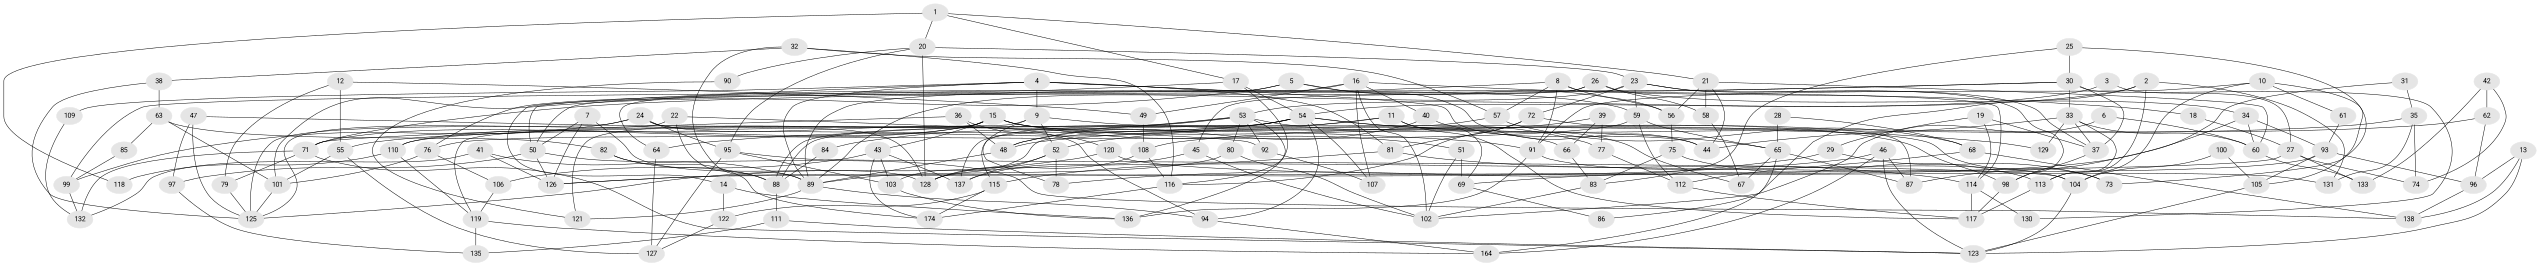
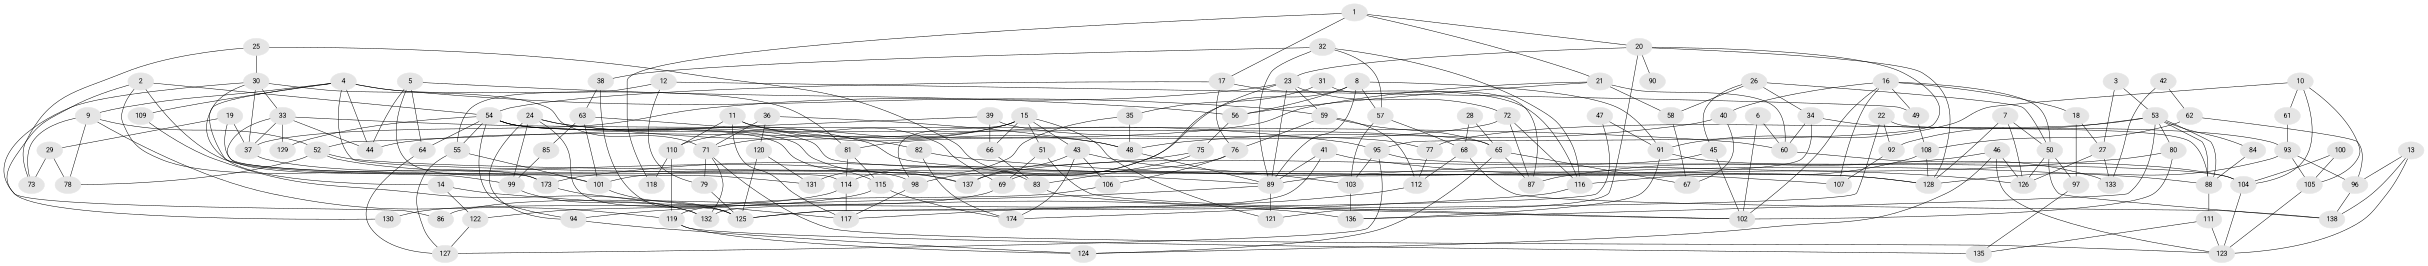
(432, 110) -> (1575, 202)
(180, 147) -> (2076, 150)
(2040, 185) -> (546, 185)
(2416, 185) -> none
(1486, 254) -> (1083, 254)
